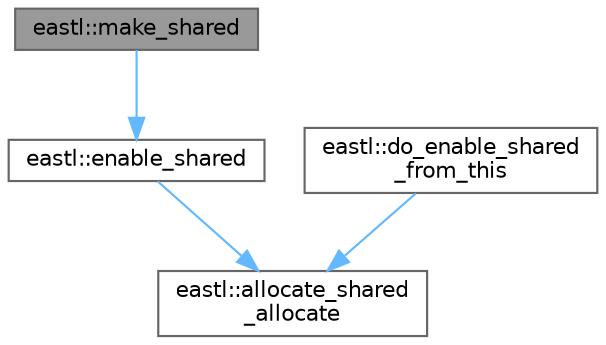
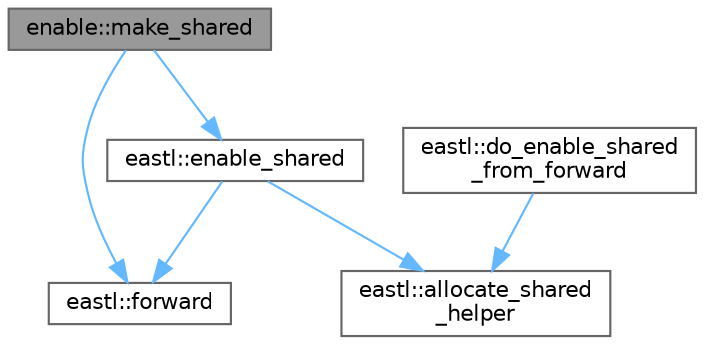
(137, 29) -> (140, 29)
(451, 160) -> (550, 160)
none -> (140, 304)
(293, 304) -> (476, 304)
